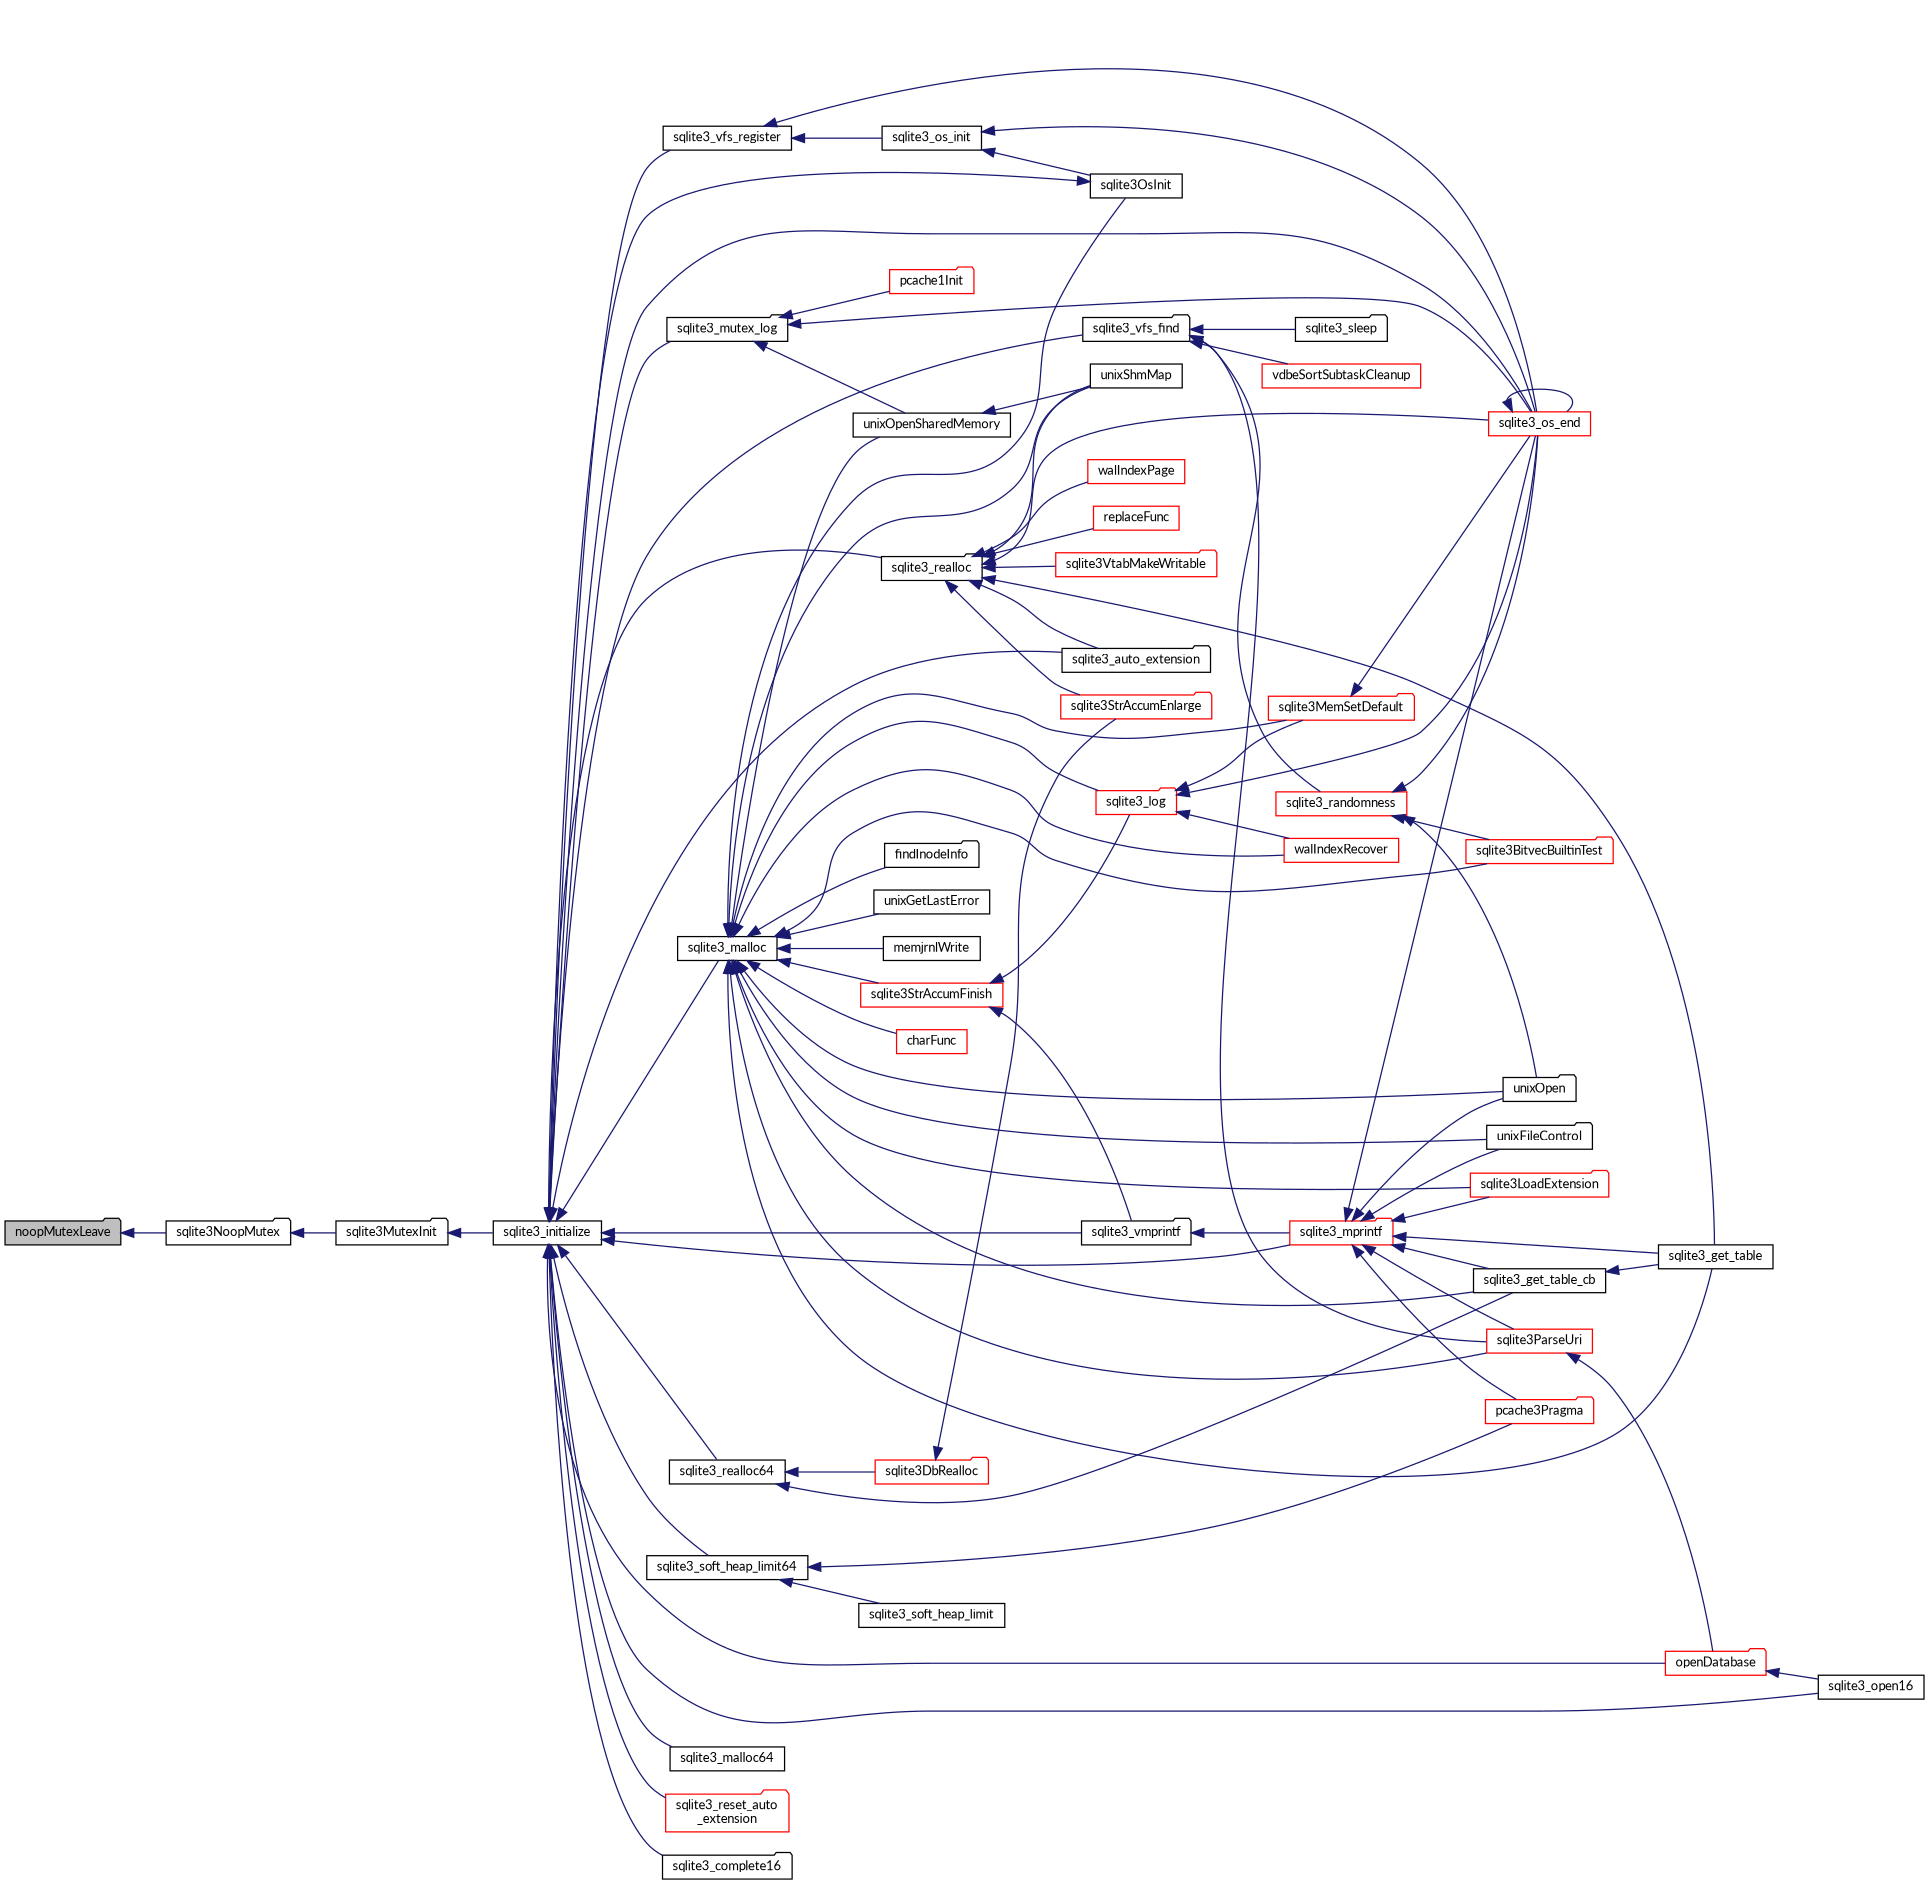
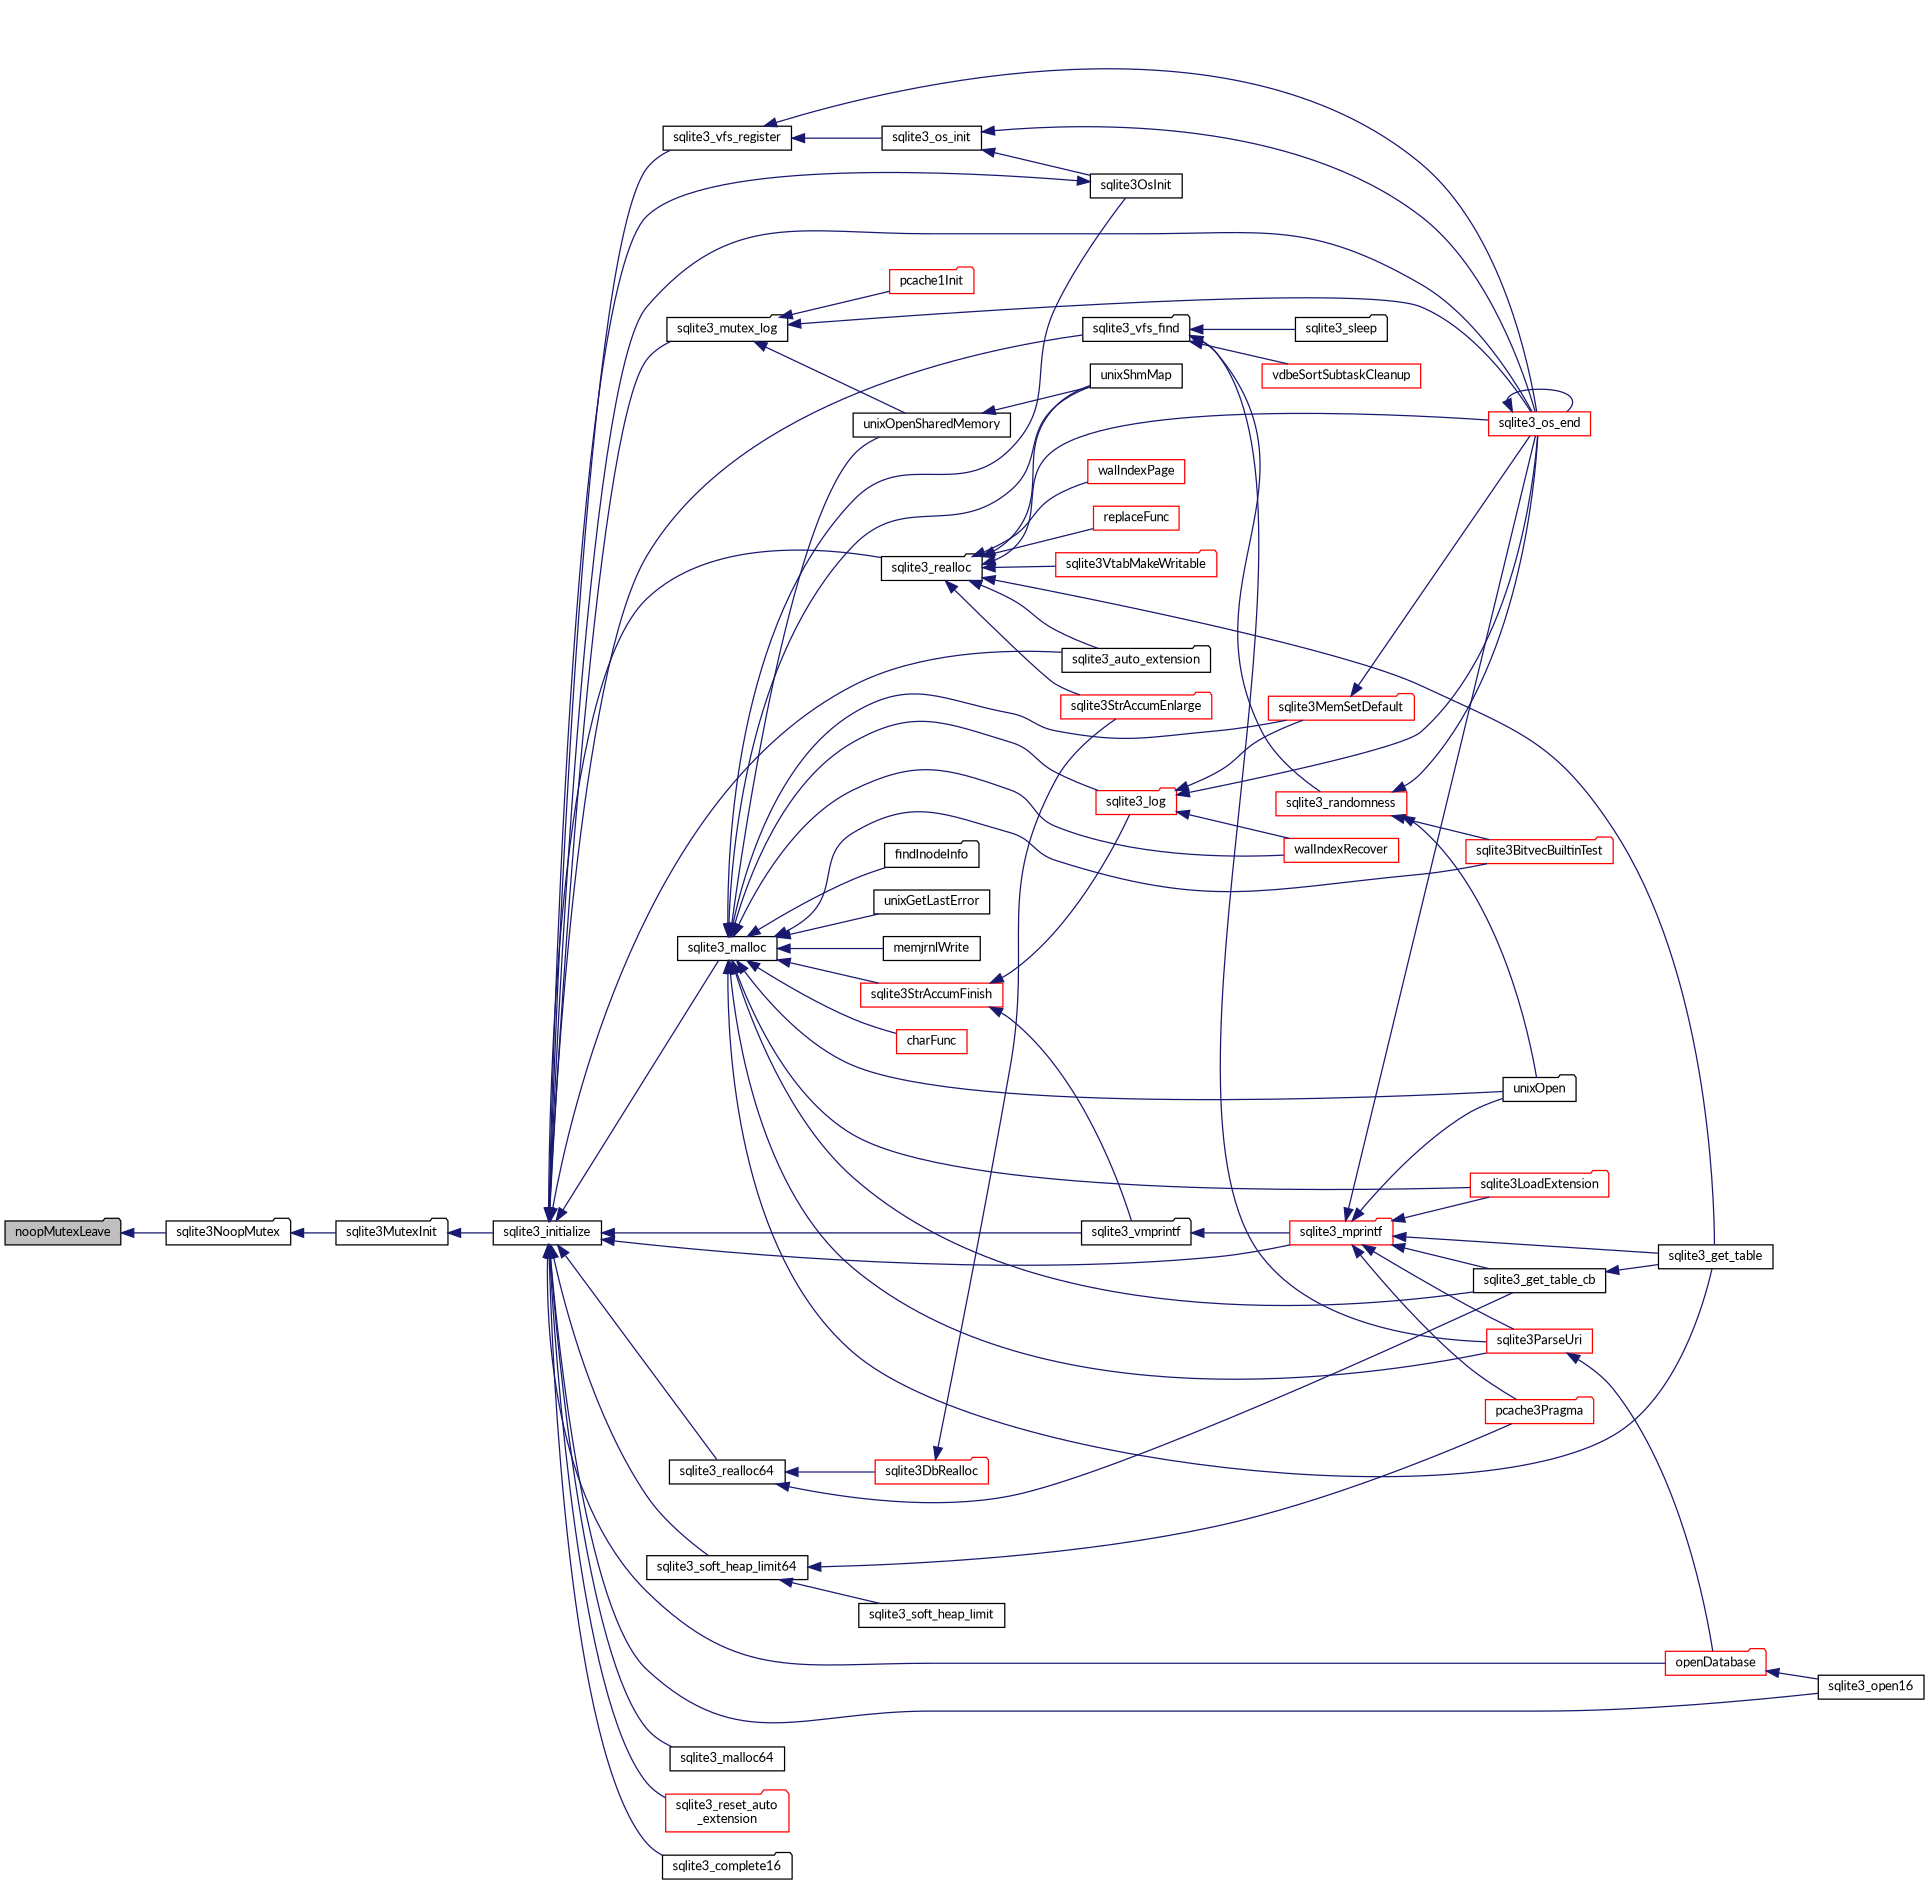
(1540, 1137) -> none
